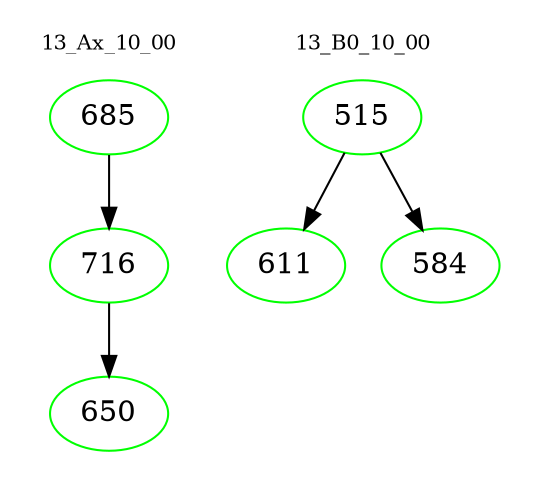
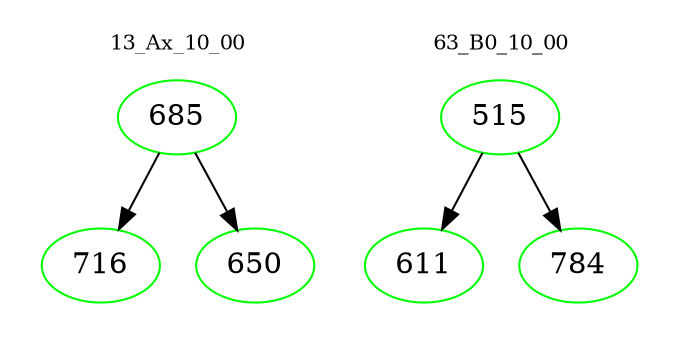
(363, 44) -> (501, 44)
(440, 266) -> (578, 266)
(109, 330) -> (211, 182)
